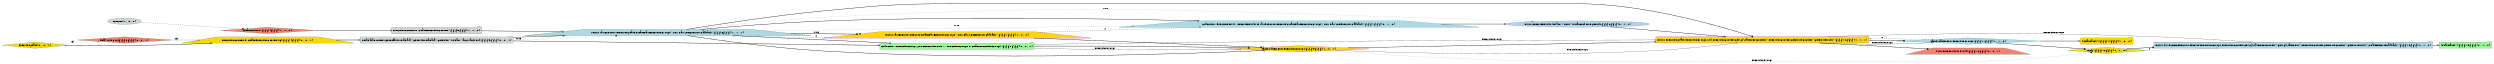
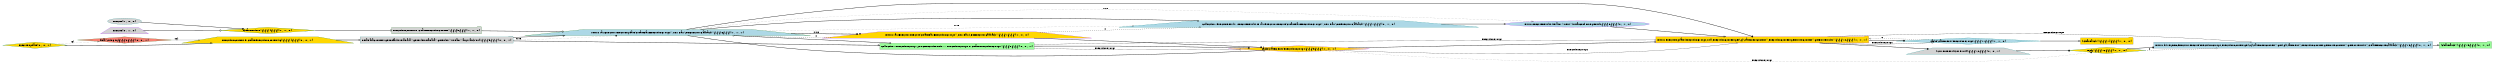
(191, 26) -> (191, 26)
(268, 30) -> (268, 30)
none -> (125, 31)
(2040, 46) -> (2042, 51)
(1968, 51) -> (1968, 51)
